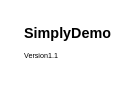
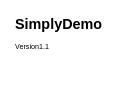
(78, 57) -> (69, 48)
